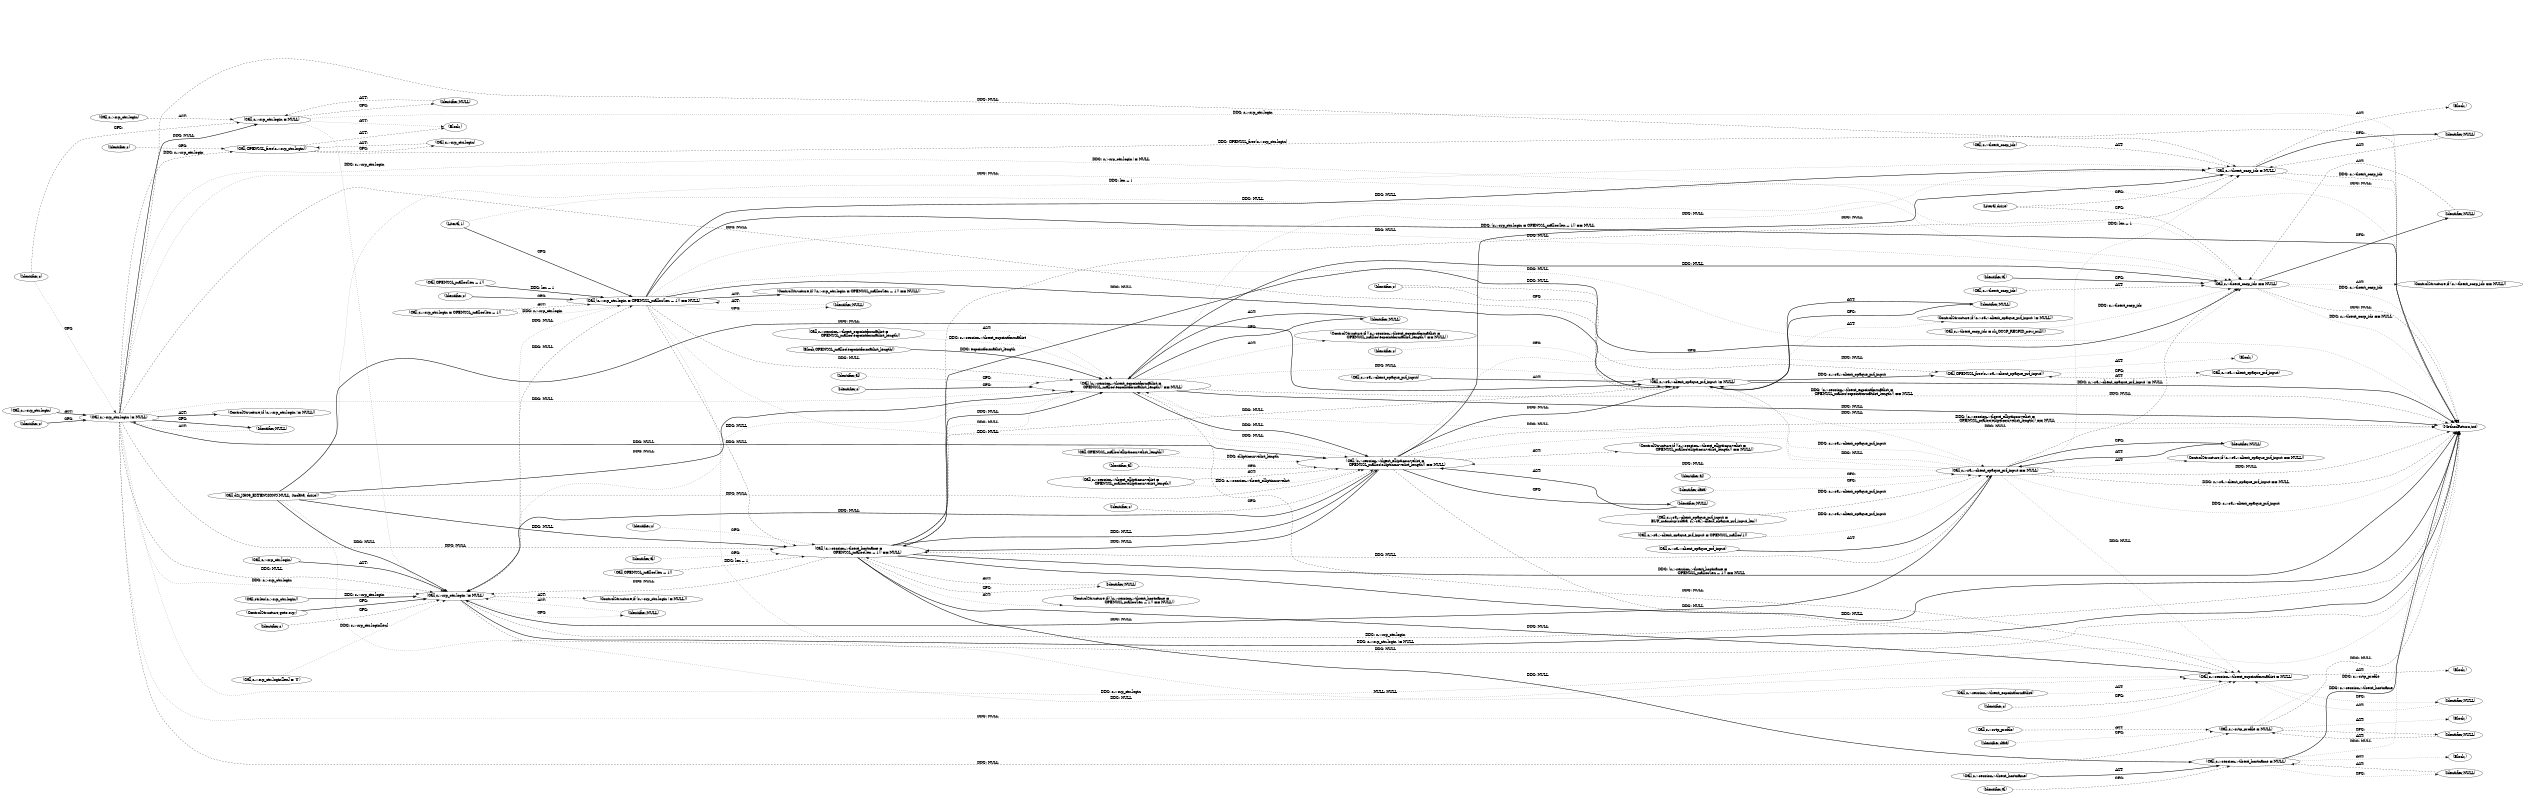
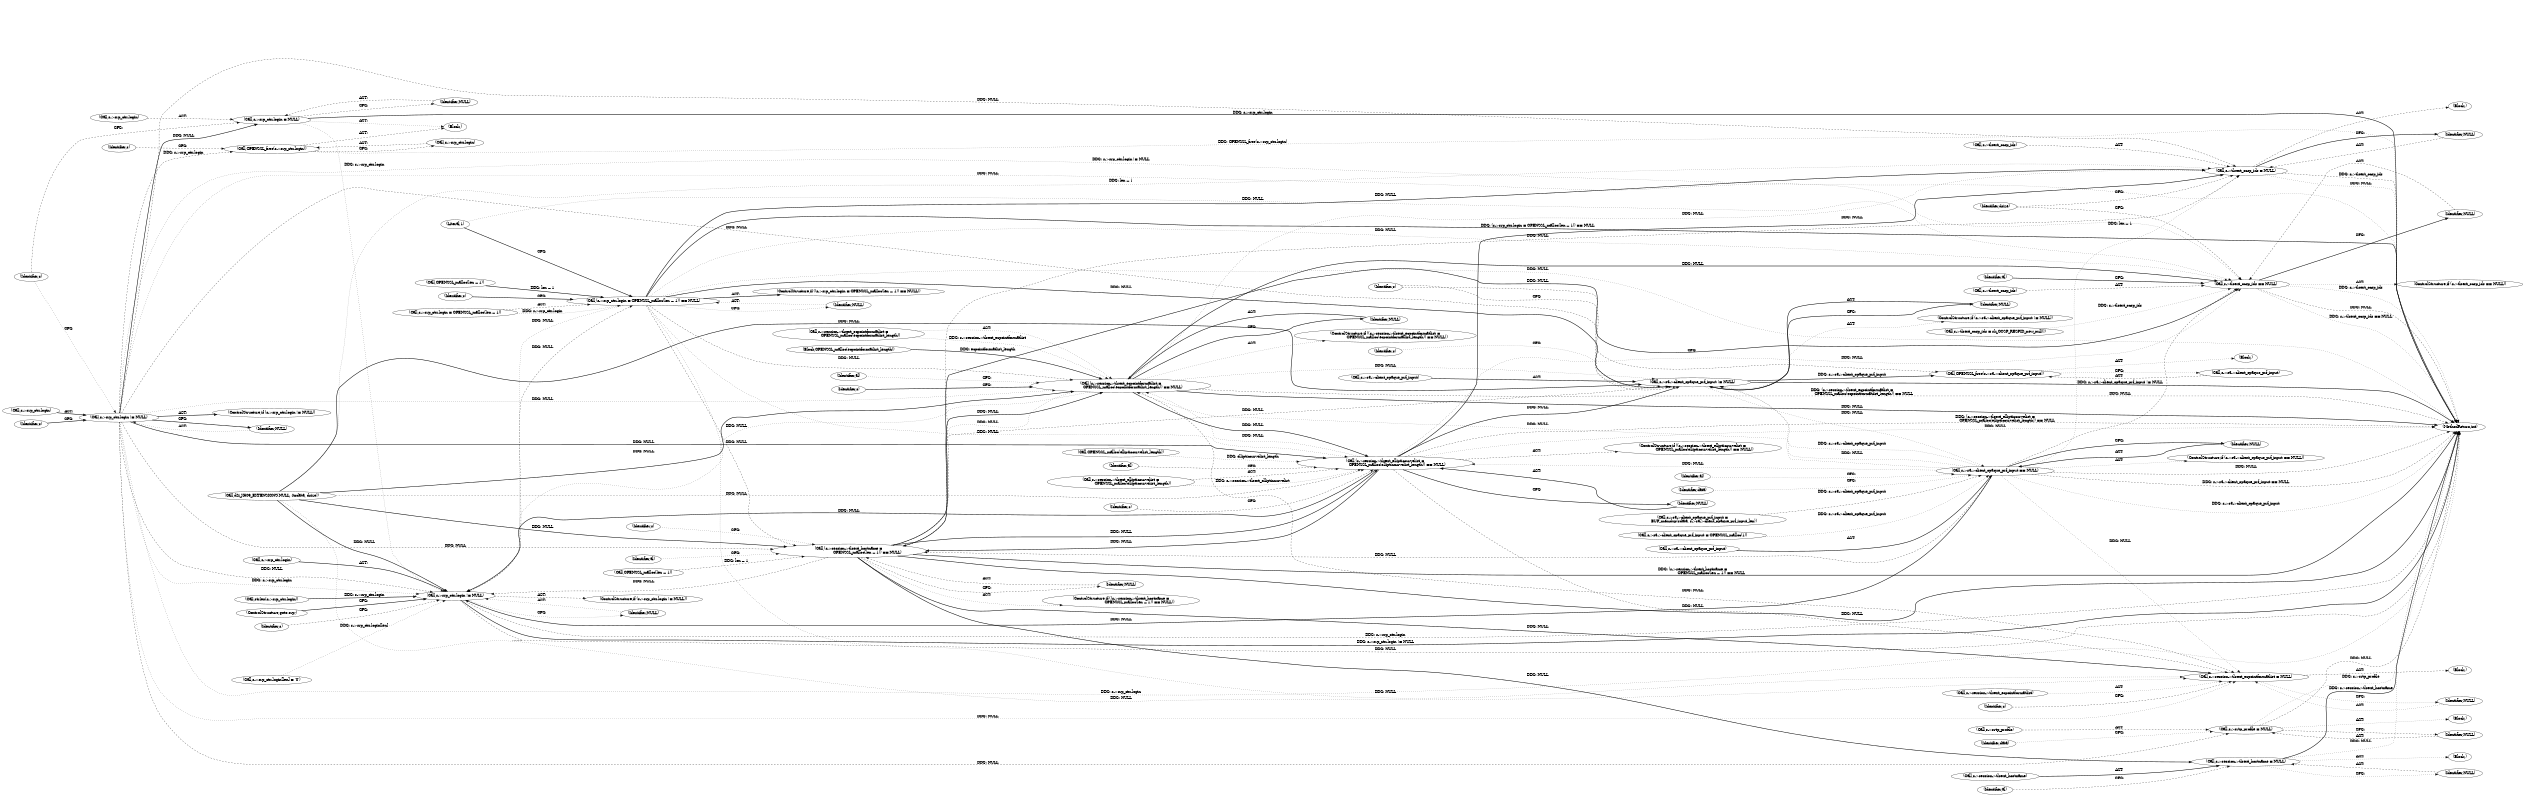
(1504, 115) -> (1504, 115)
(1498, 141) -> (1498, 141)
(1995, 207) -> (1995, 207)
(1385, 692) -> (1385, 692)
